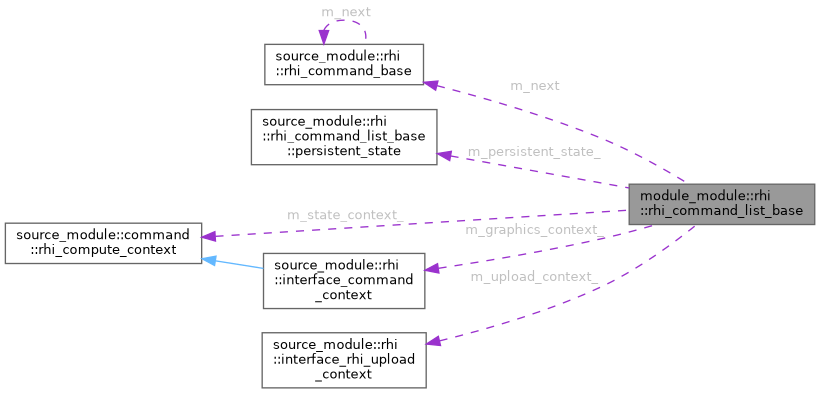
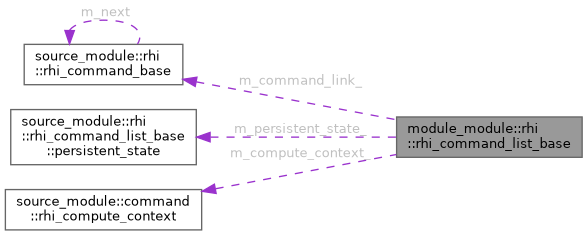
(533, 87) -> (299, 81)
(344, 216) -> (299, 154)
(344, 281) -> none
(344, 360) -> none
